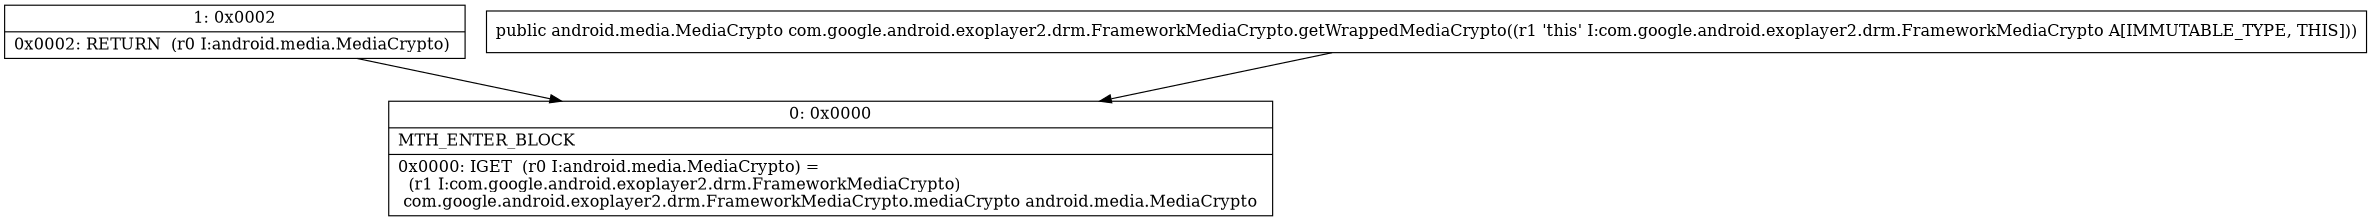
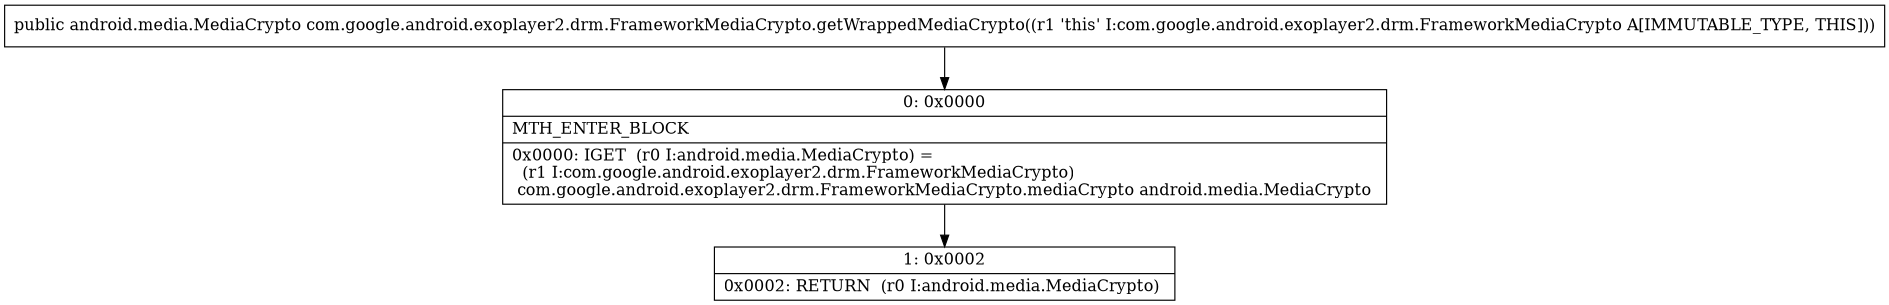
(454, 79) -> (945, 220)
